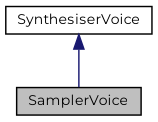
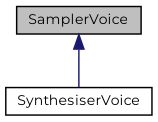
(79, 68) -> (79, 68)
